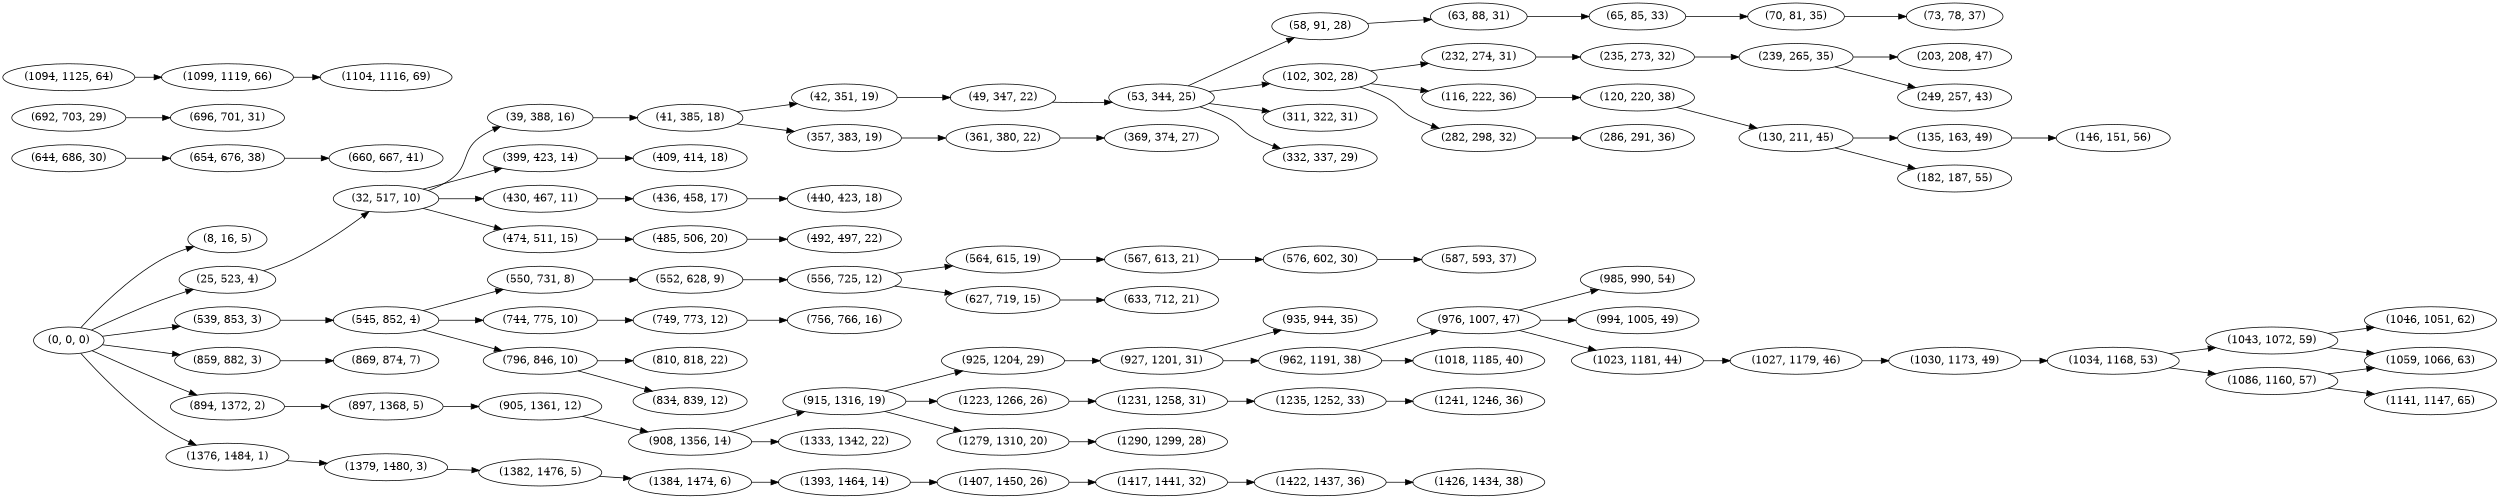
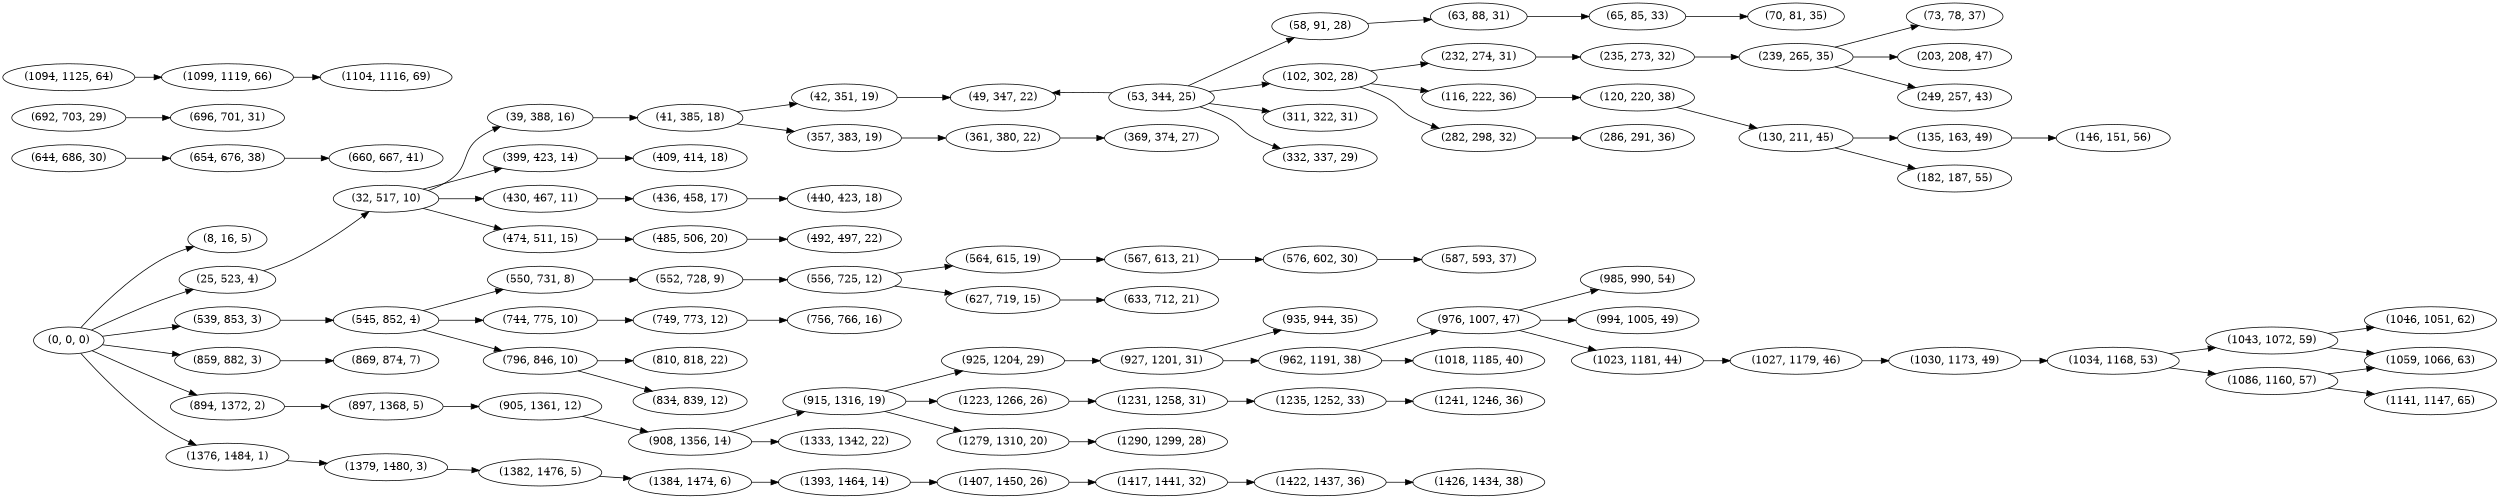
(1871, 16) -> (1873, 37)
(1078, 103) -> (1086, 92)
(690, 280) -> (690, 280)
